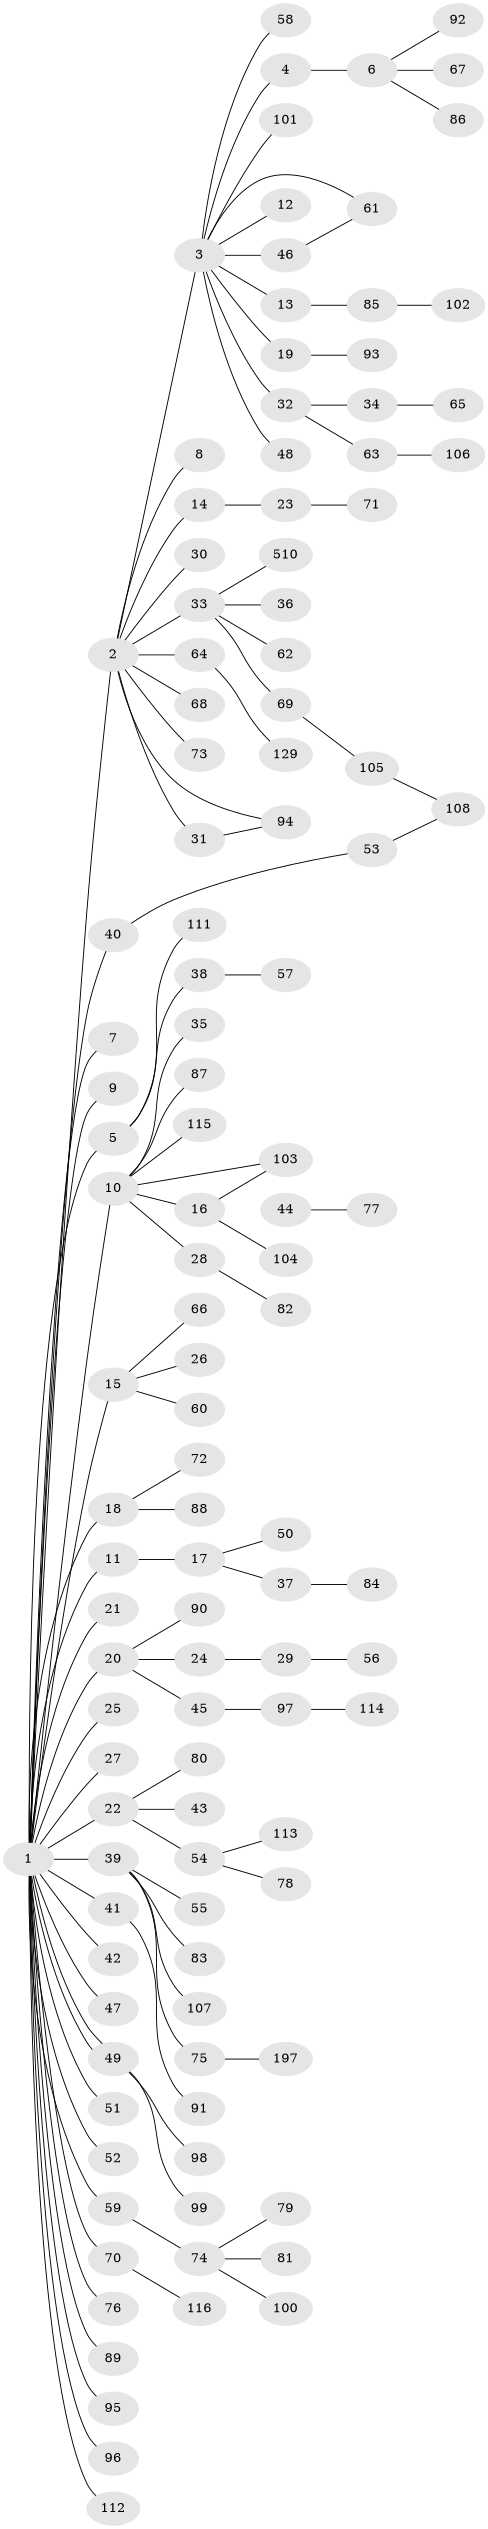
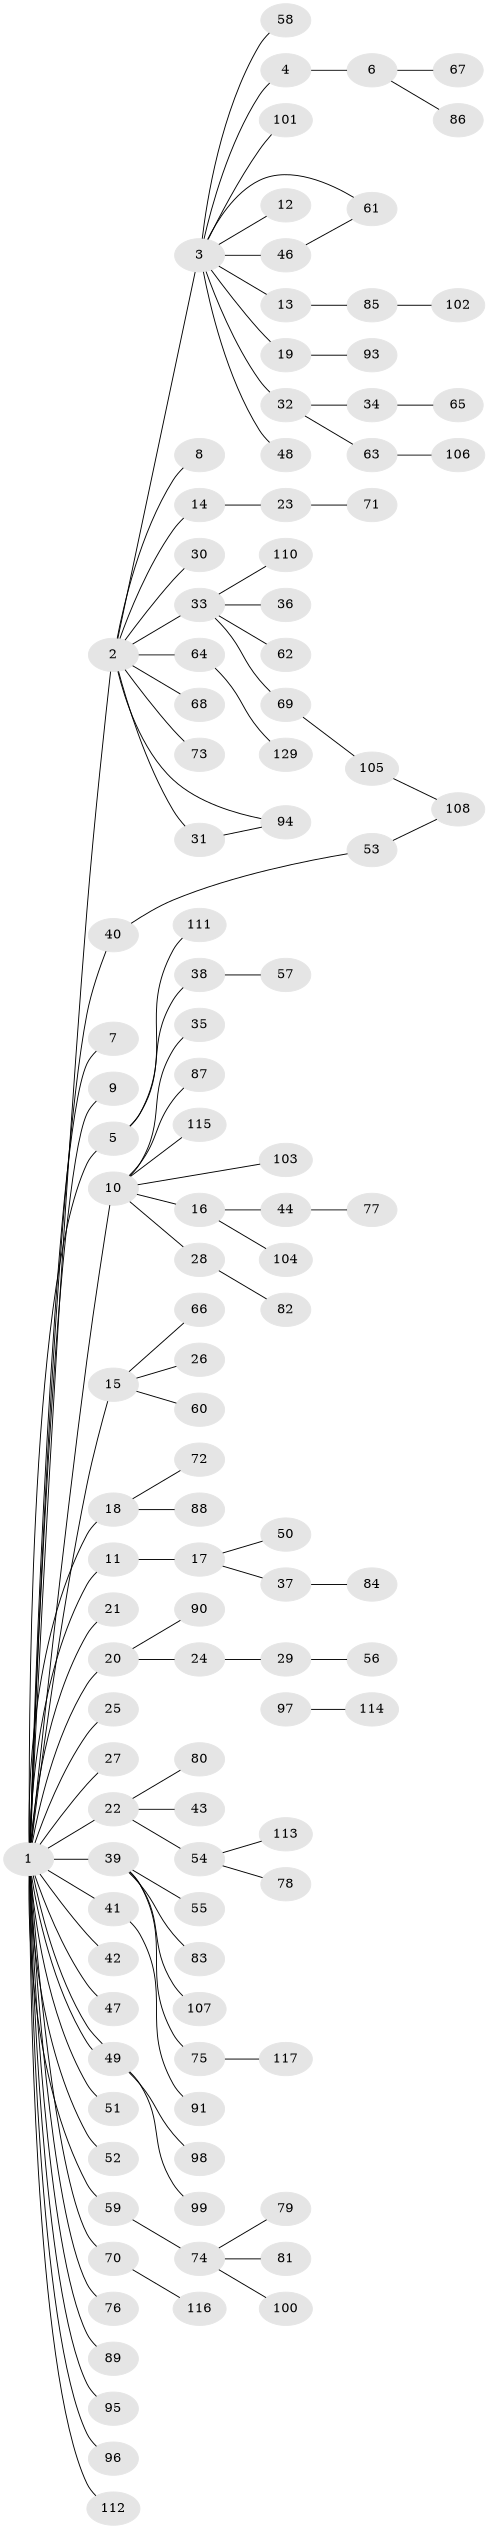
(458, 20) -> none
(286, 555) -> (286, 555)
(242, 1185) -> (243, 1210)
(200, 1709) -> none
(286, 2059) -> (286, 2059)
